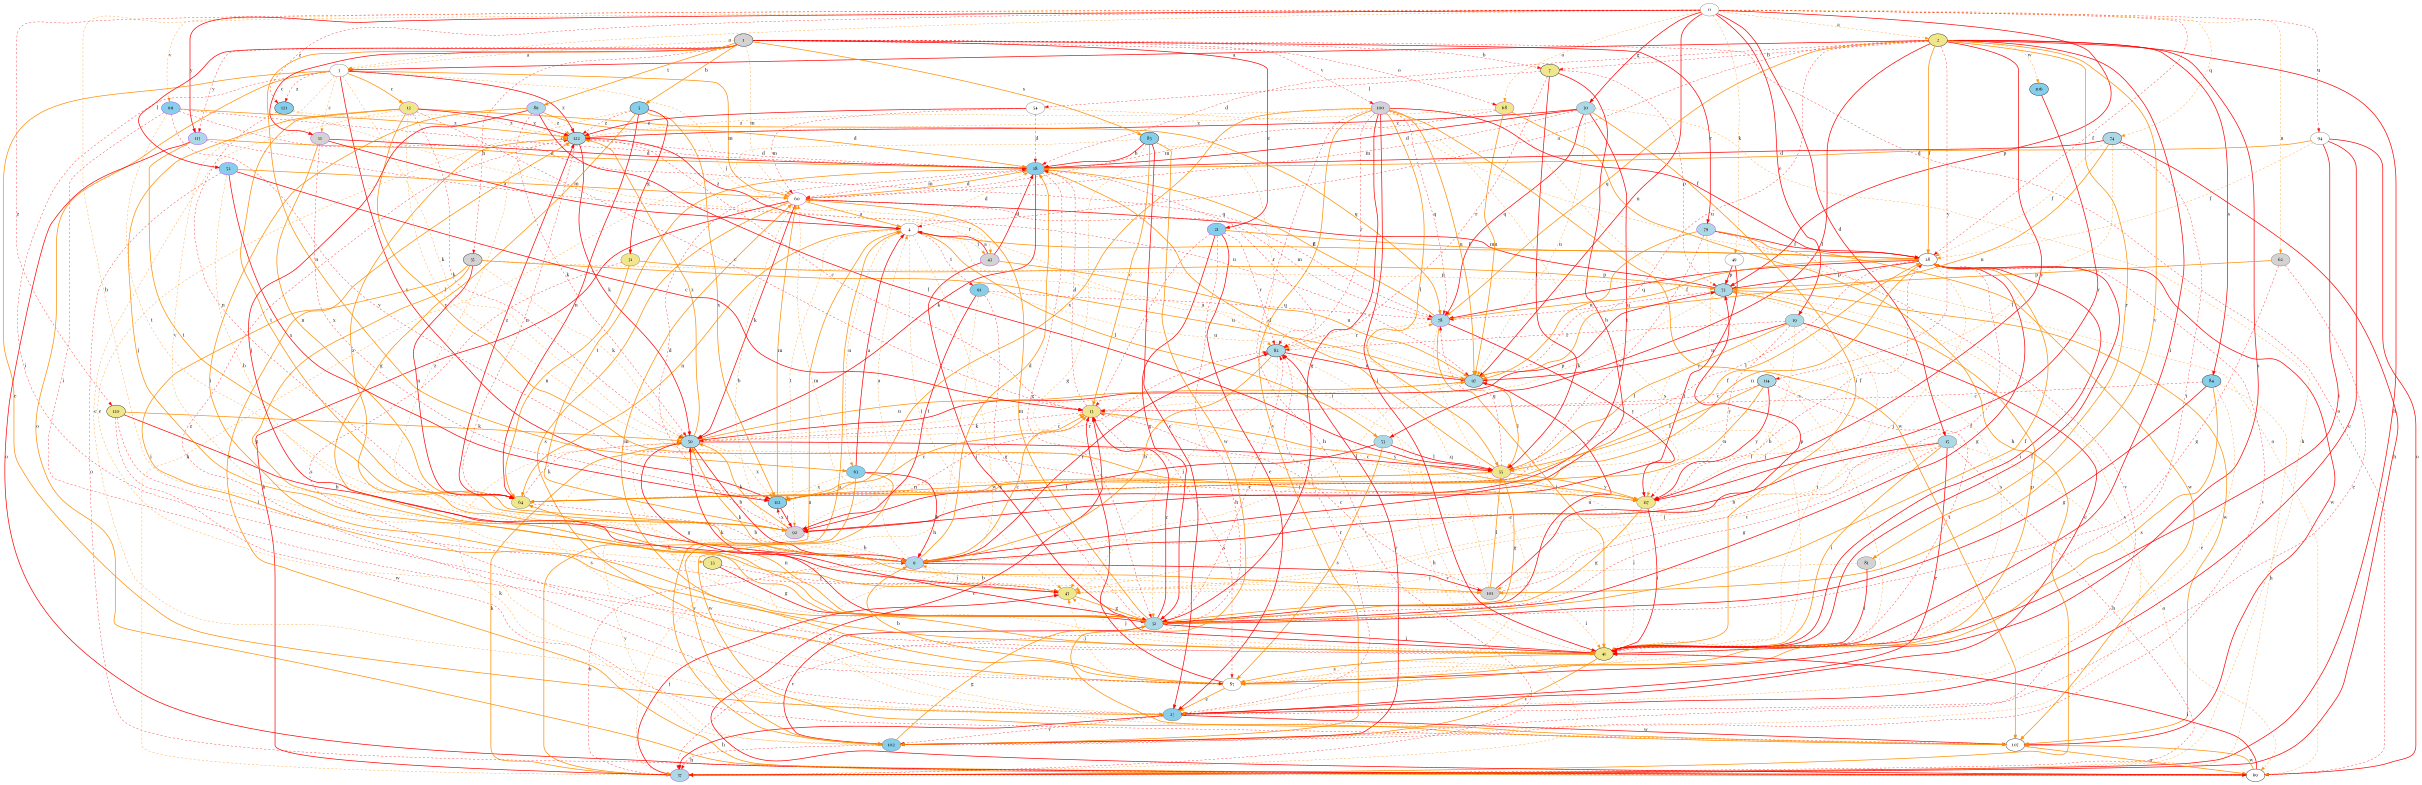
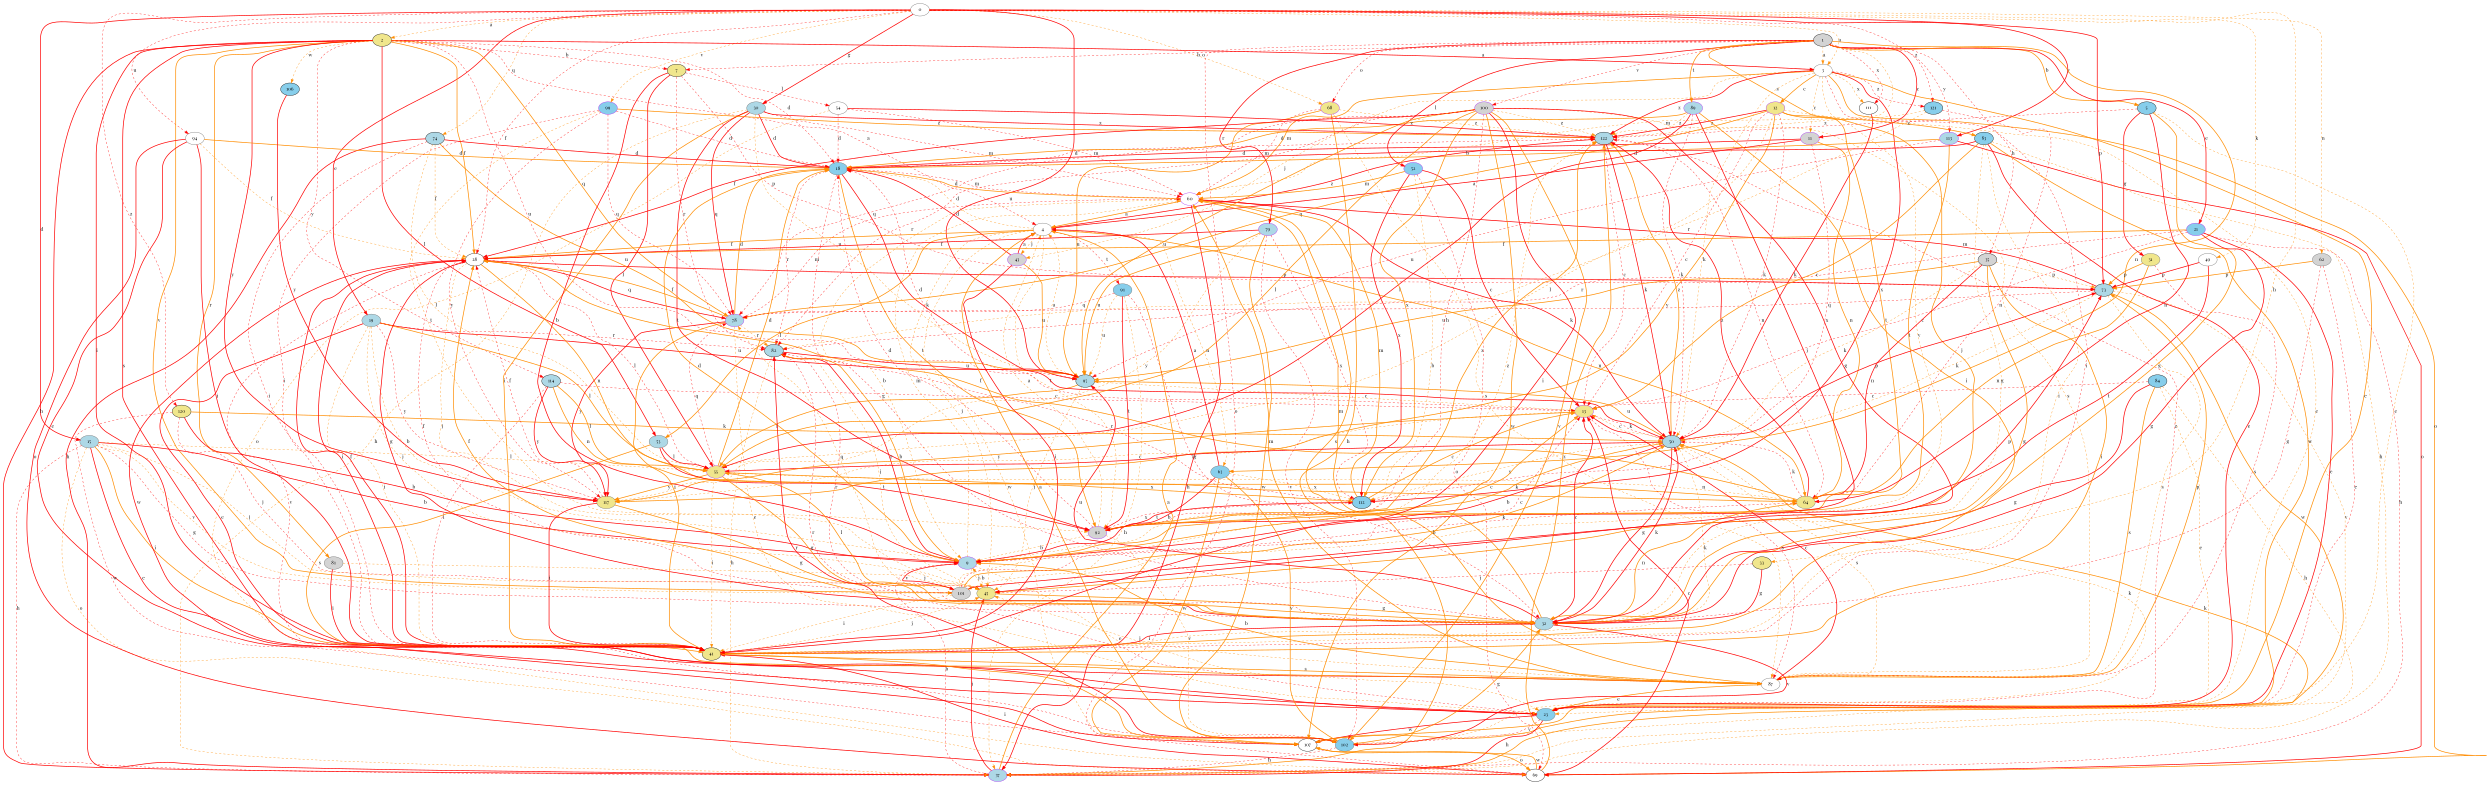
(2209, 96) -> none
none -> (1869, 108)
(717, 293) -> none
(1524, 677) -> (1411, 461)
